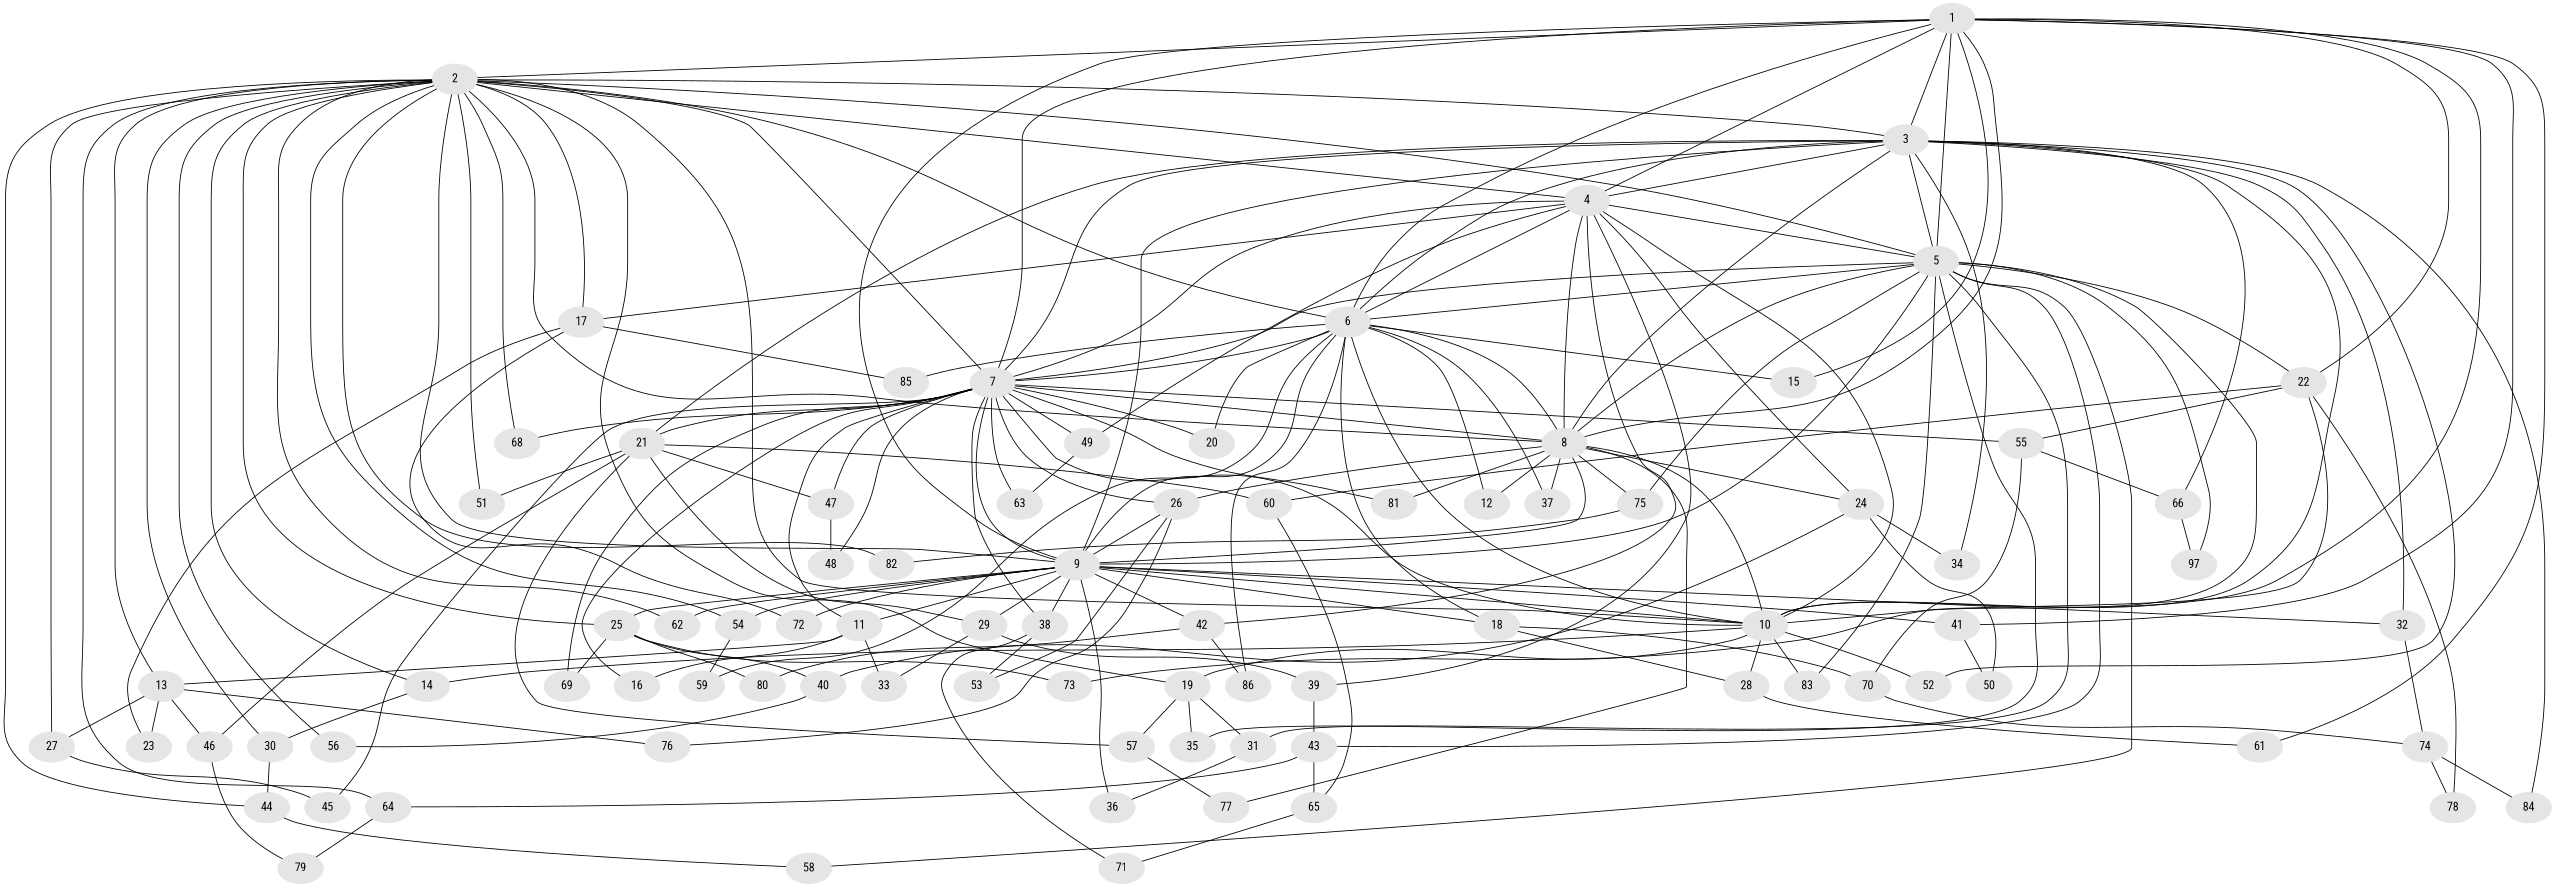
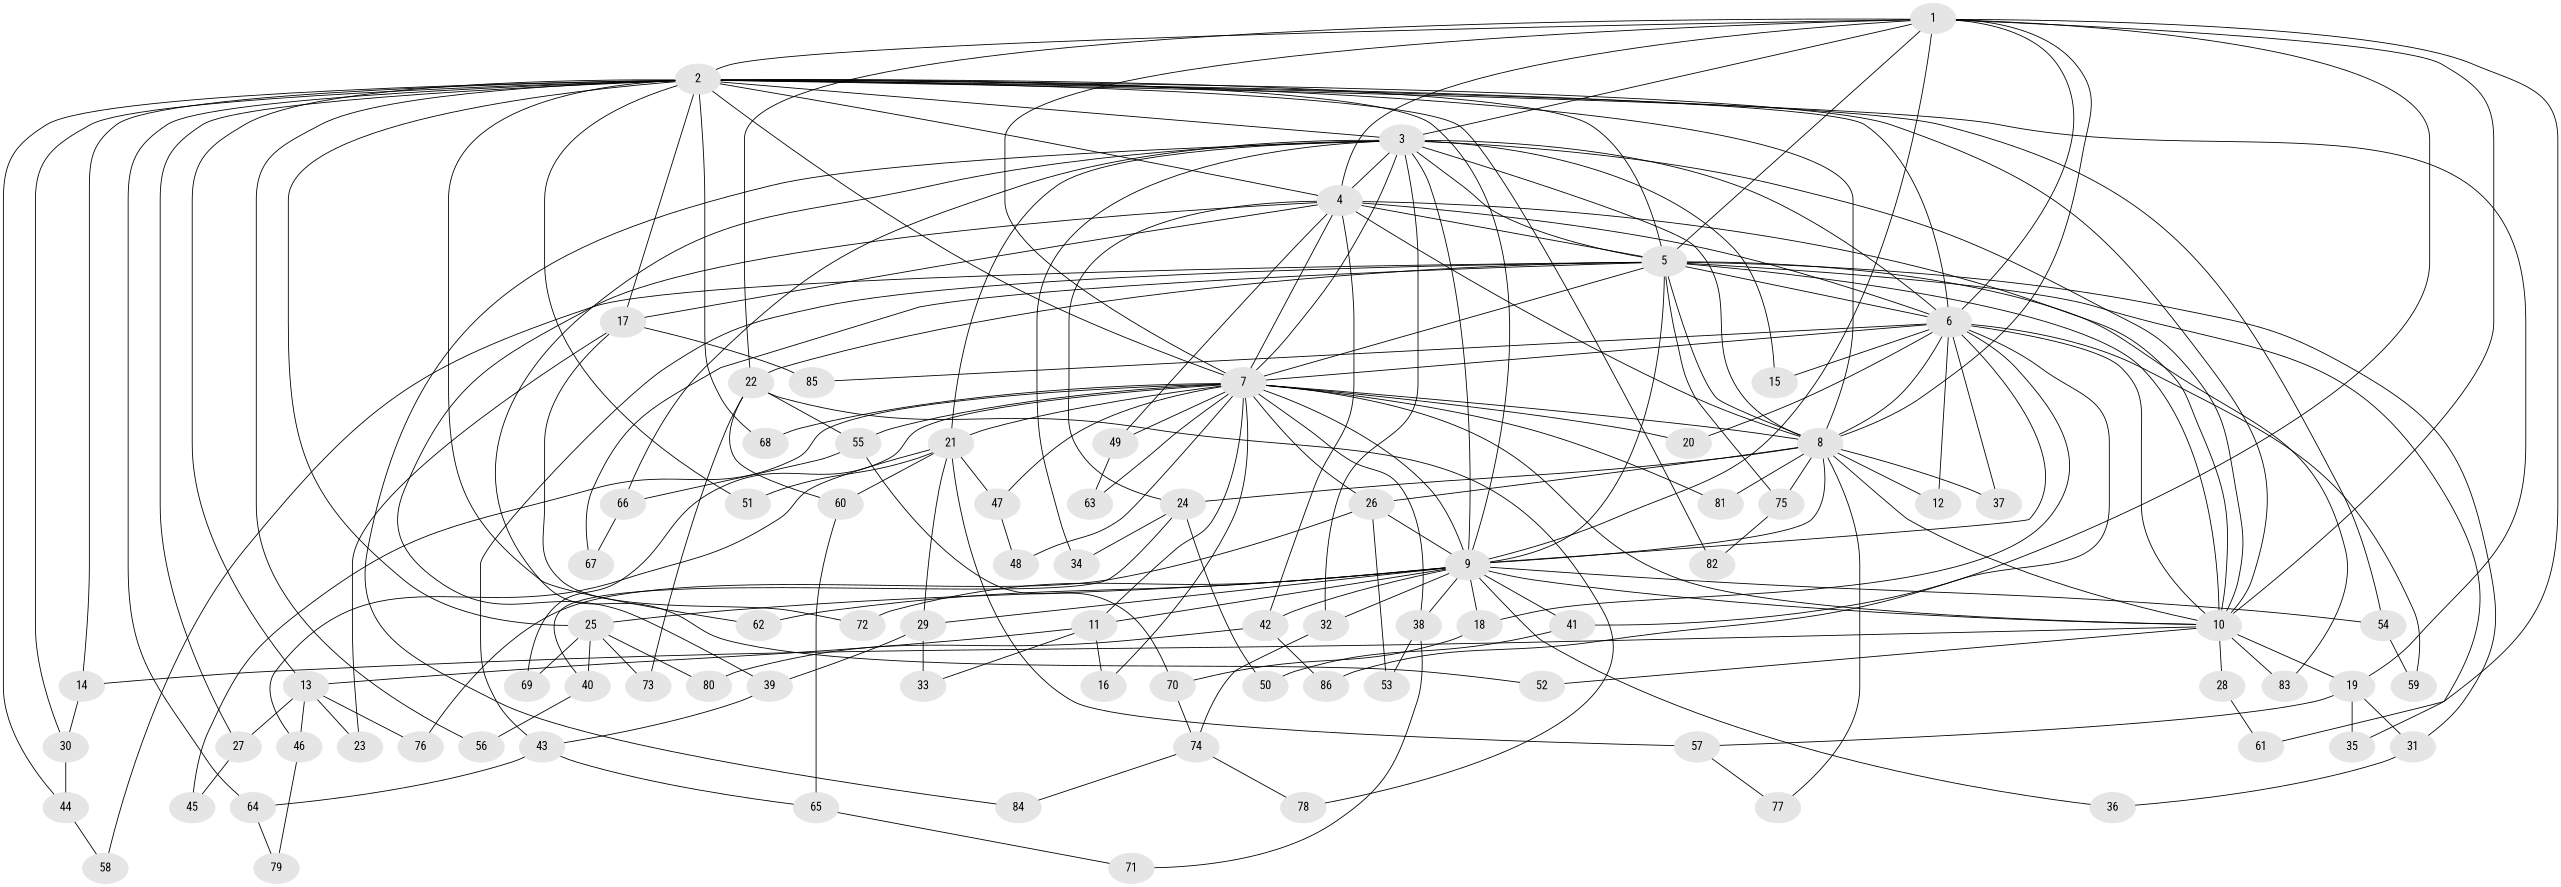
(1979, 247) -> (1649, 191)
(2194, 565) -> (591, 565)
(1606, 652) -> none
